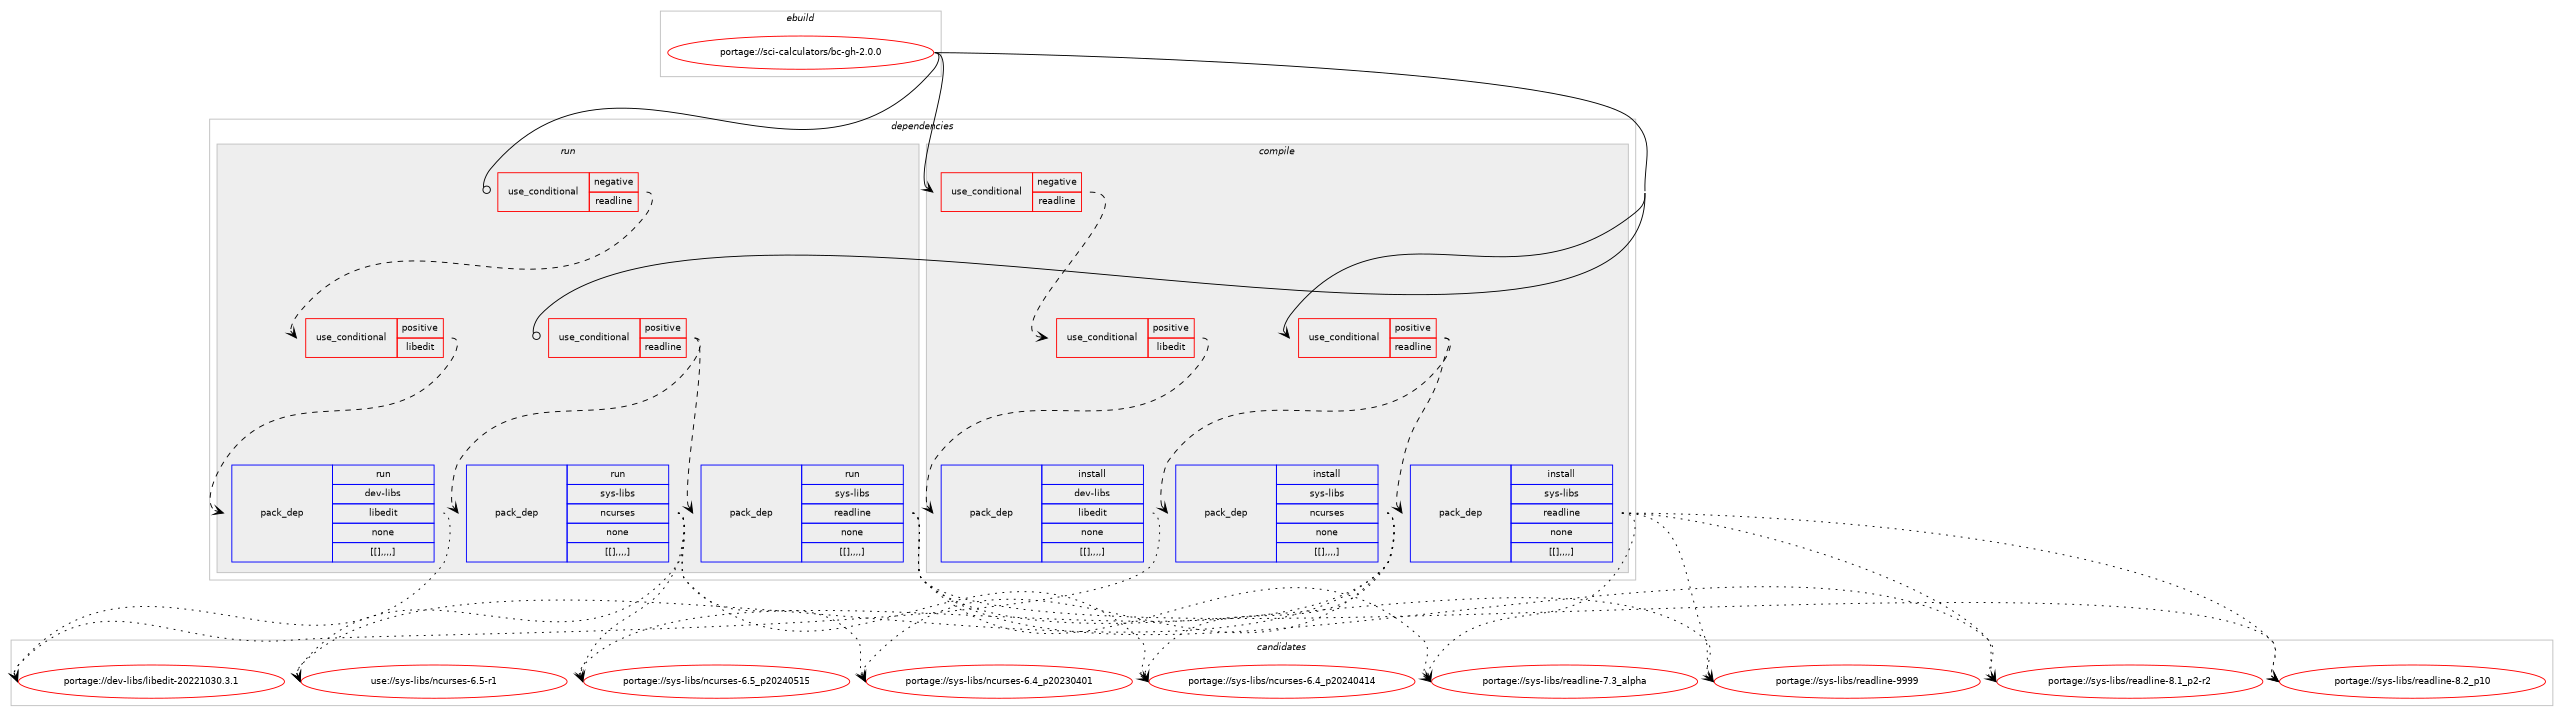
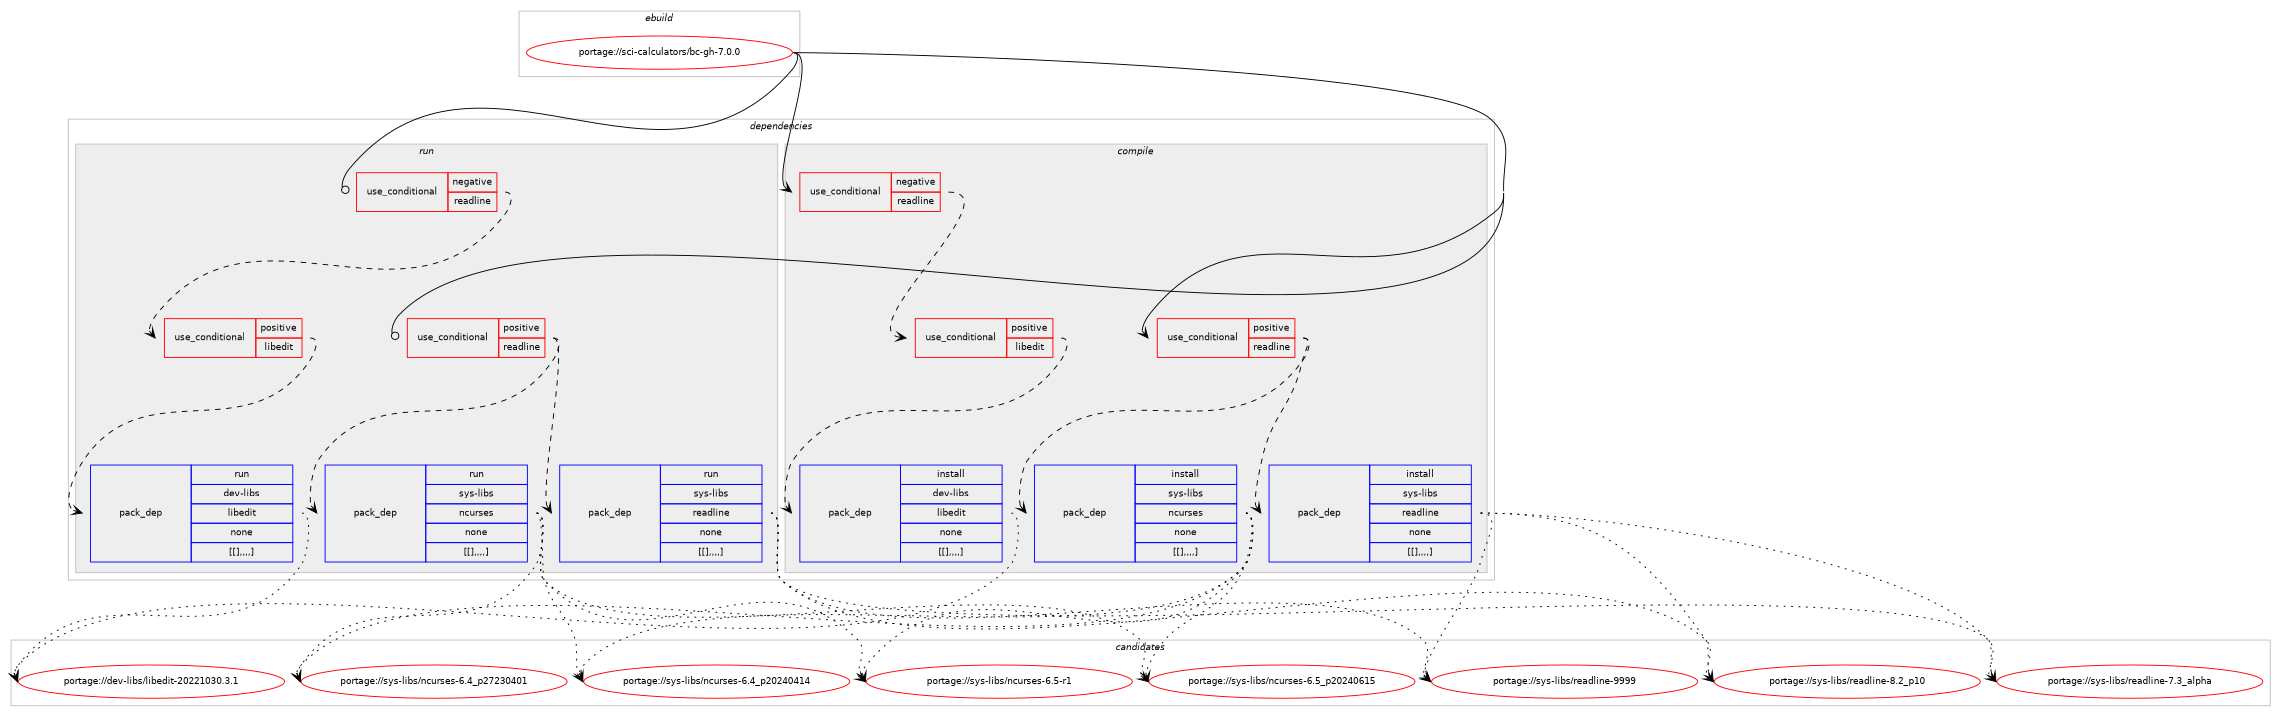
(801, 53) -> (659, 53)
(434, 682) -> (999, 682)
(717, 682) -> (1282, 682)
(999, 682) -> (434, 682)
(2130, 682) -> none
